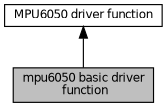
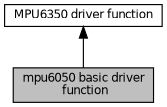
(83, 16) -> (83, 16)
